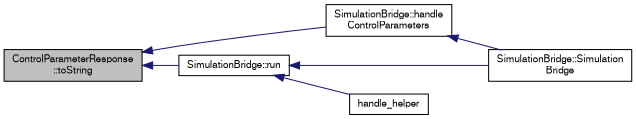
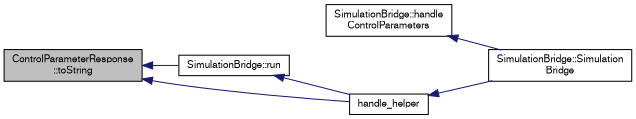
(239, 38) -> (251, 93)
(394, 65) -> (465, 87)
